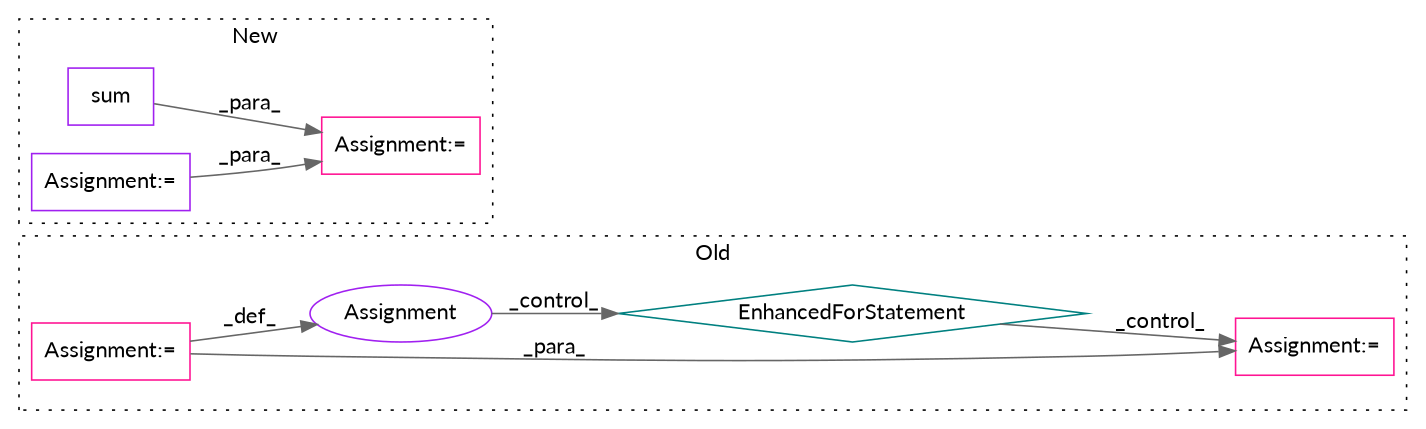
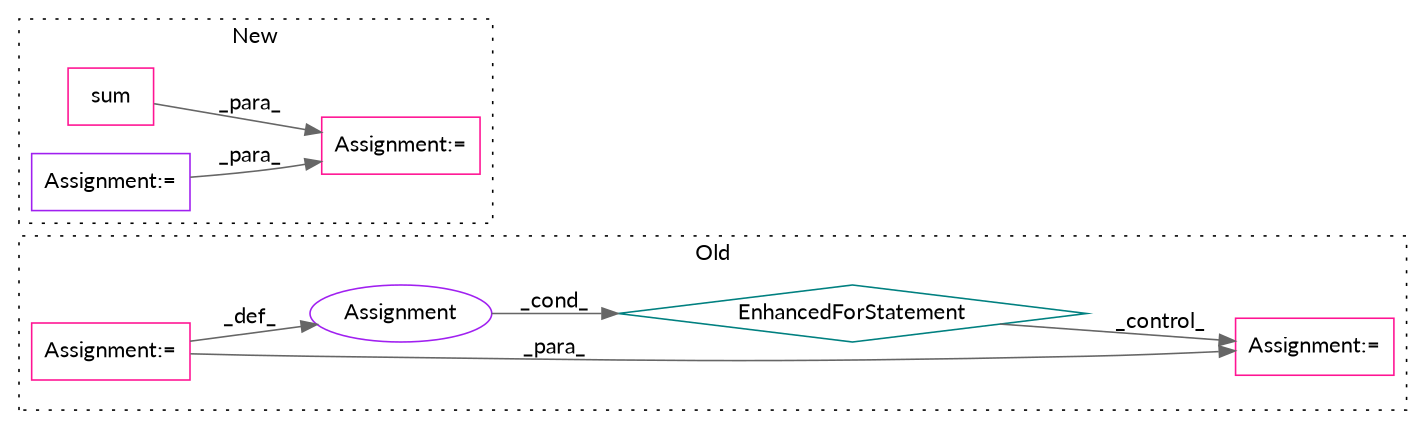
(111, 97) -> (111, 97)
(555, 302) -> (555, 302)
